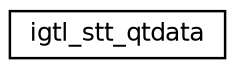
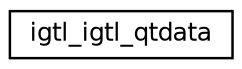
(117, 35) -> (121, 35)
